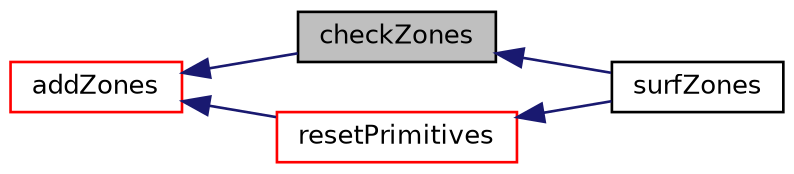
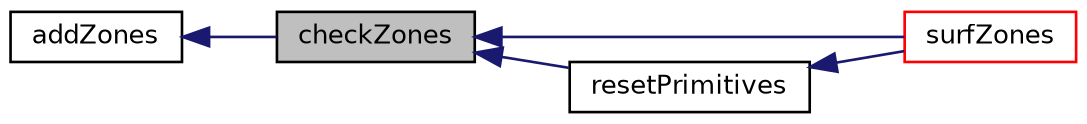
(96, 87) -> (96, 37)
(698, 87) -> (990, 37)
(242, 111) -> (535, 62)
(397, 137) -> (690, 87)
